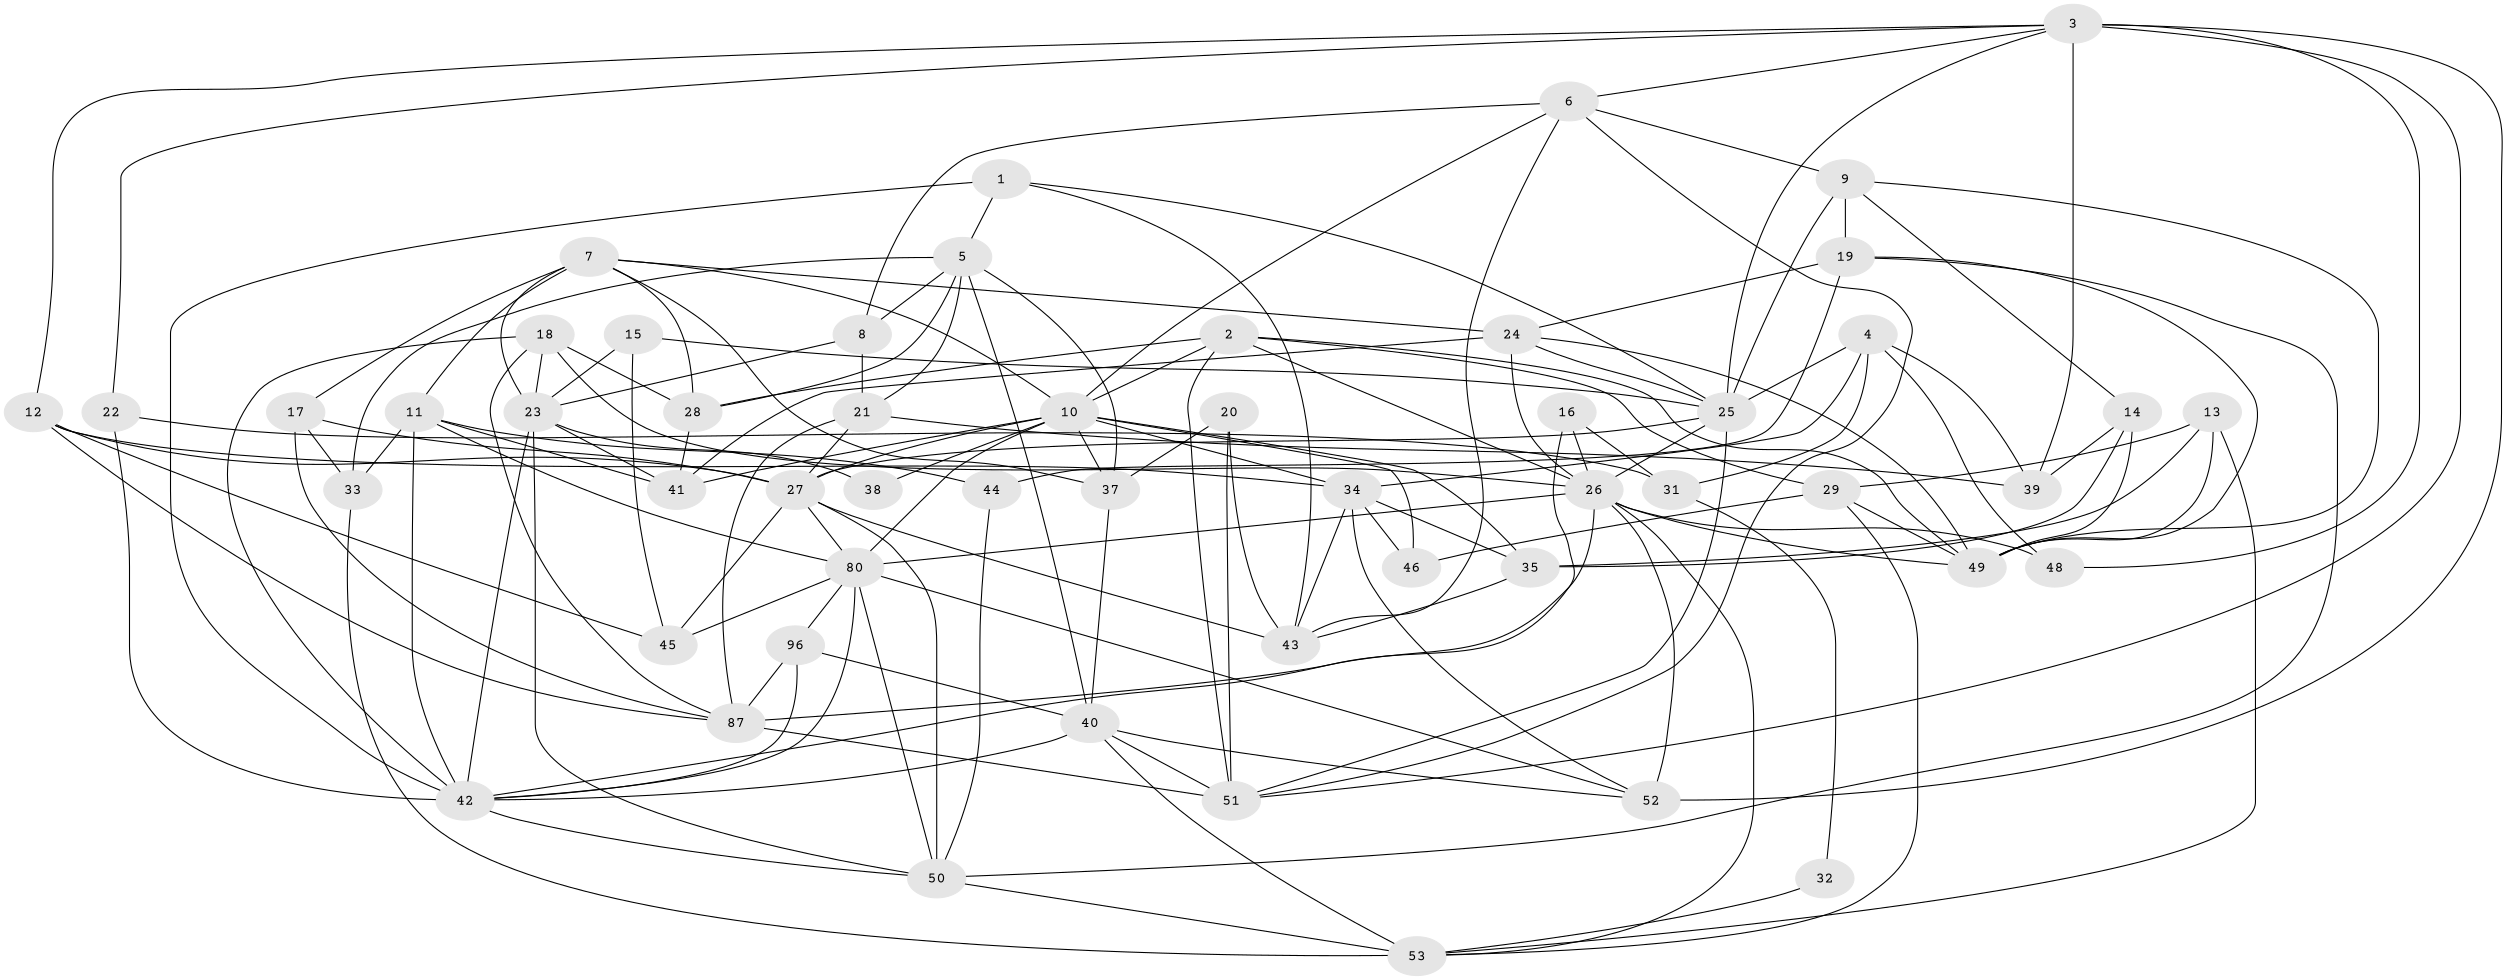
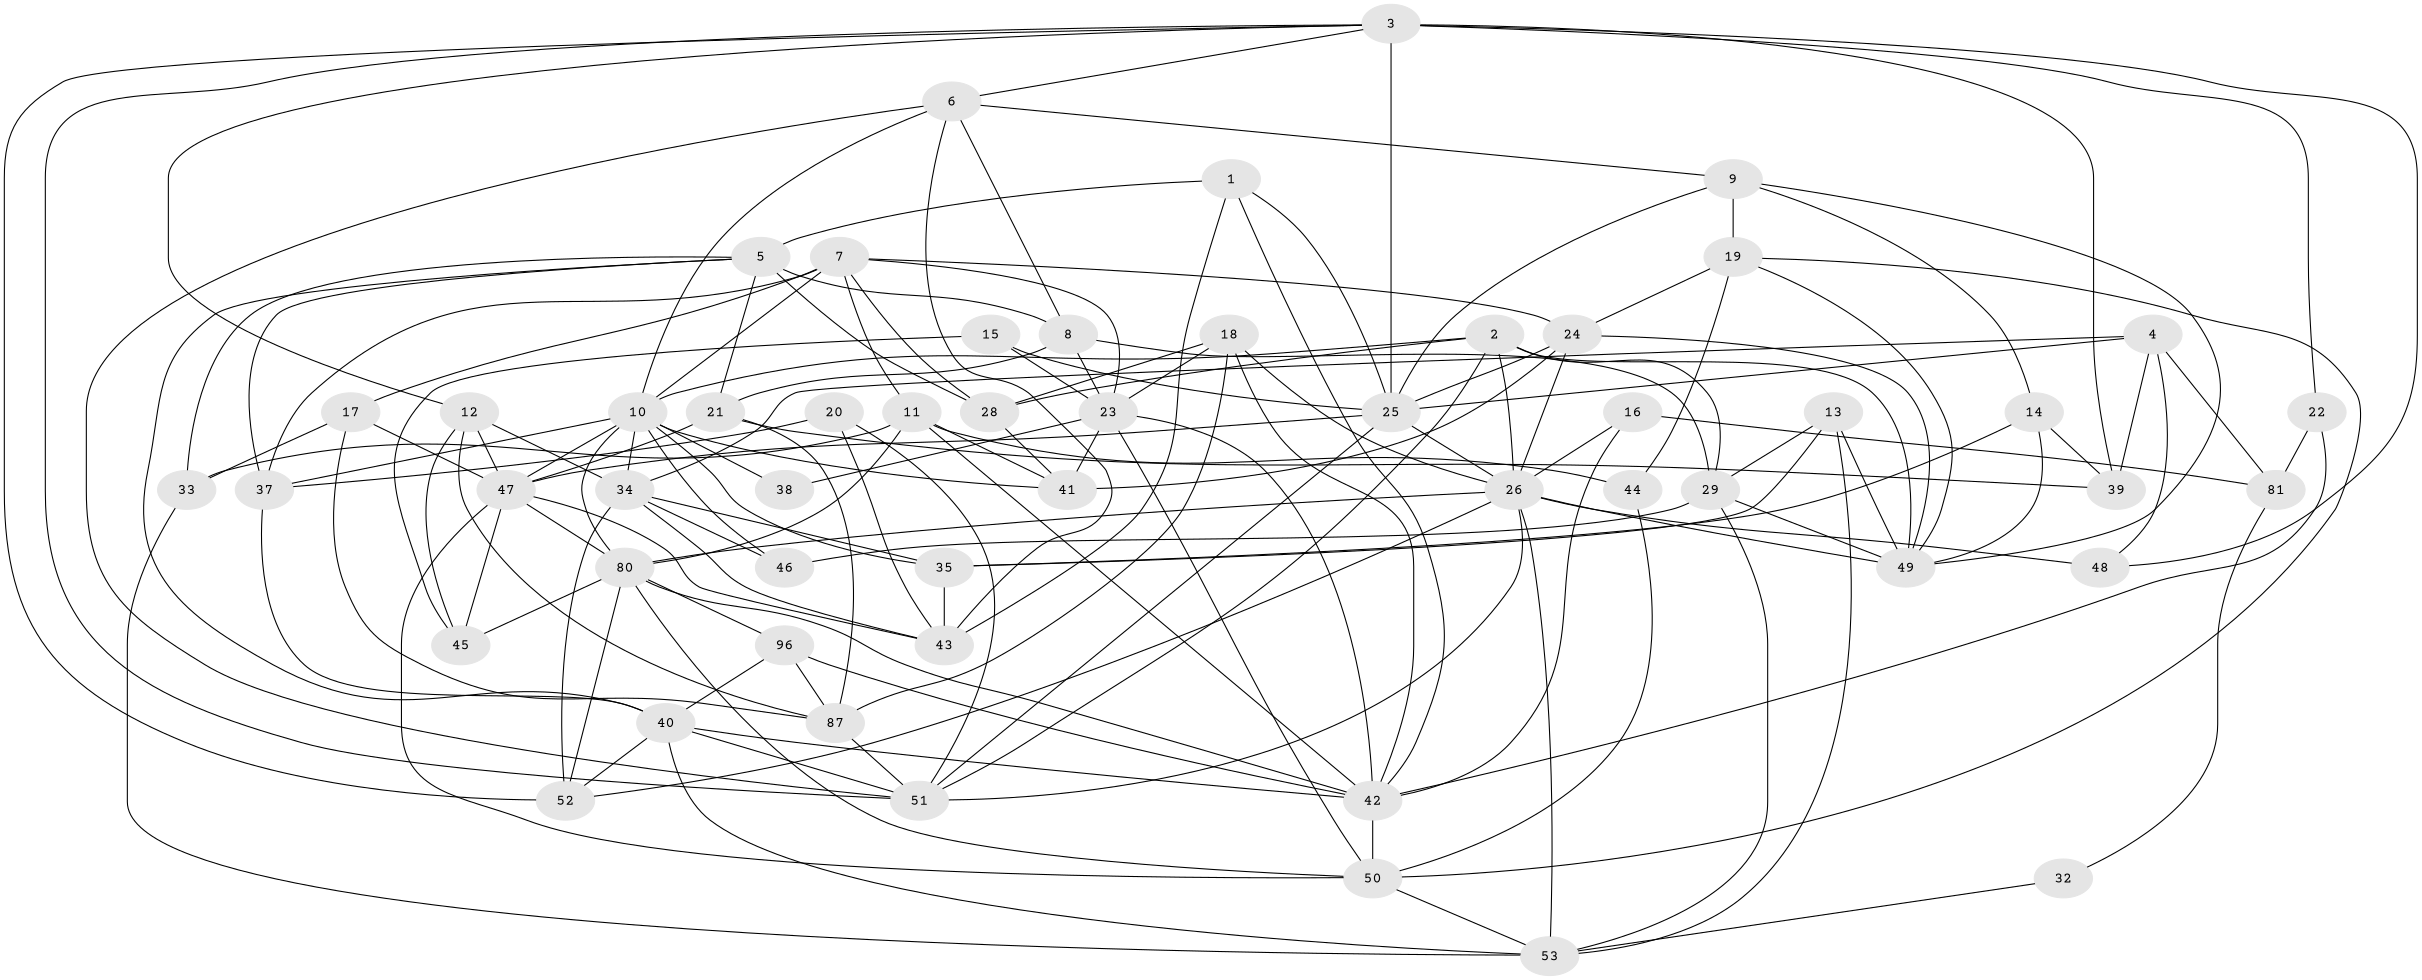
none -> (1431, 354)
(795, 490) -> (506, 490)
(1672, 490) -> (2276, 490)
(1037, 699) -> (1310, 735)
